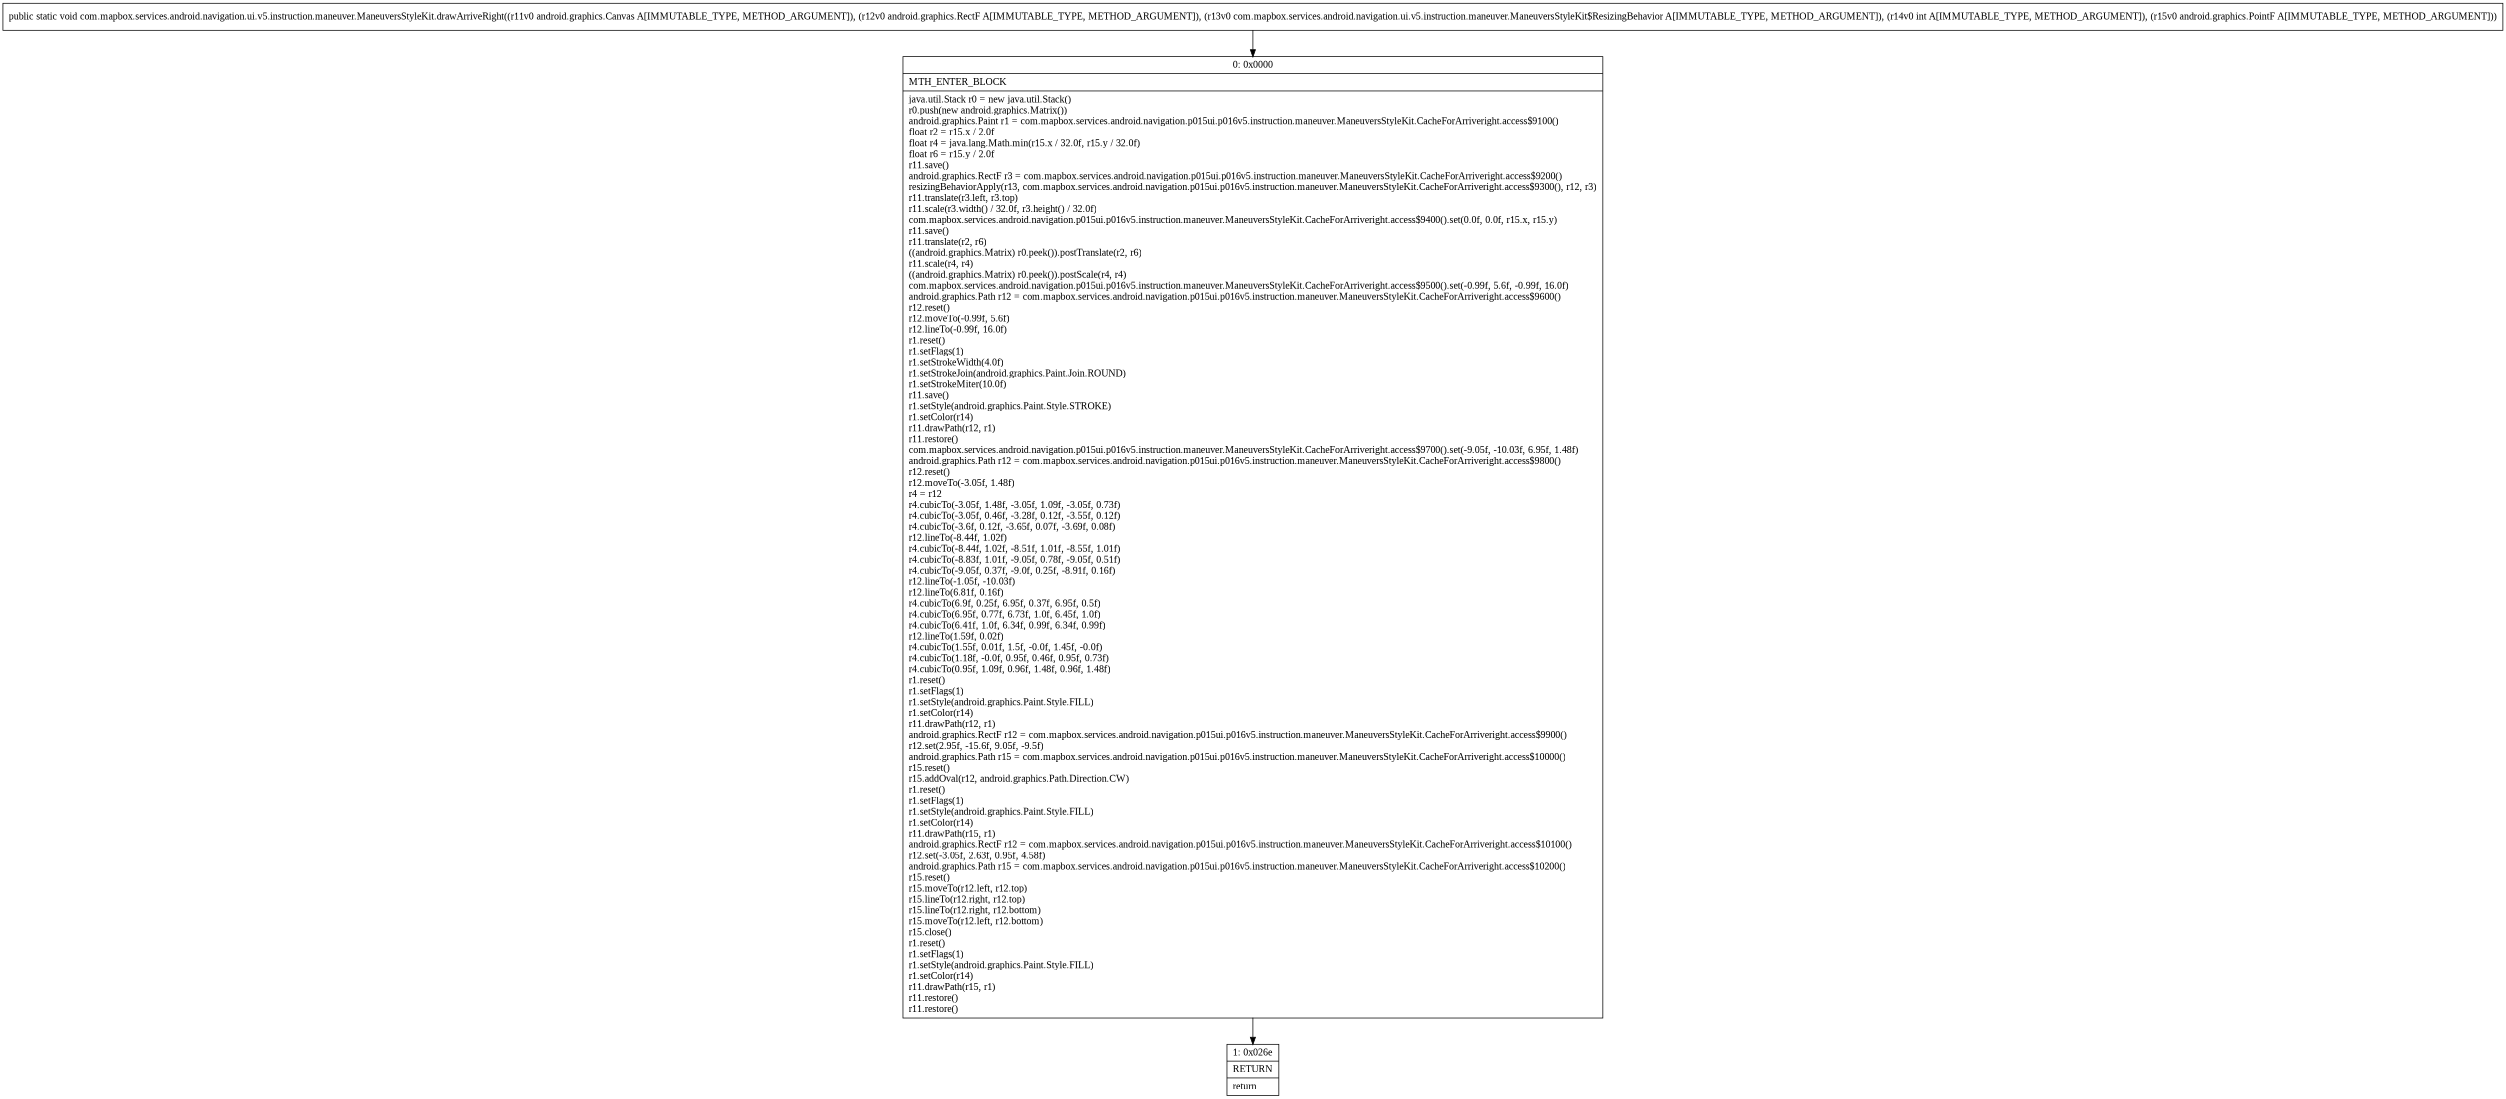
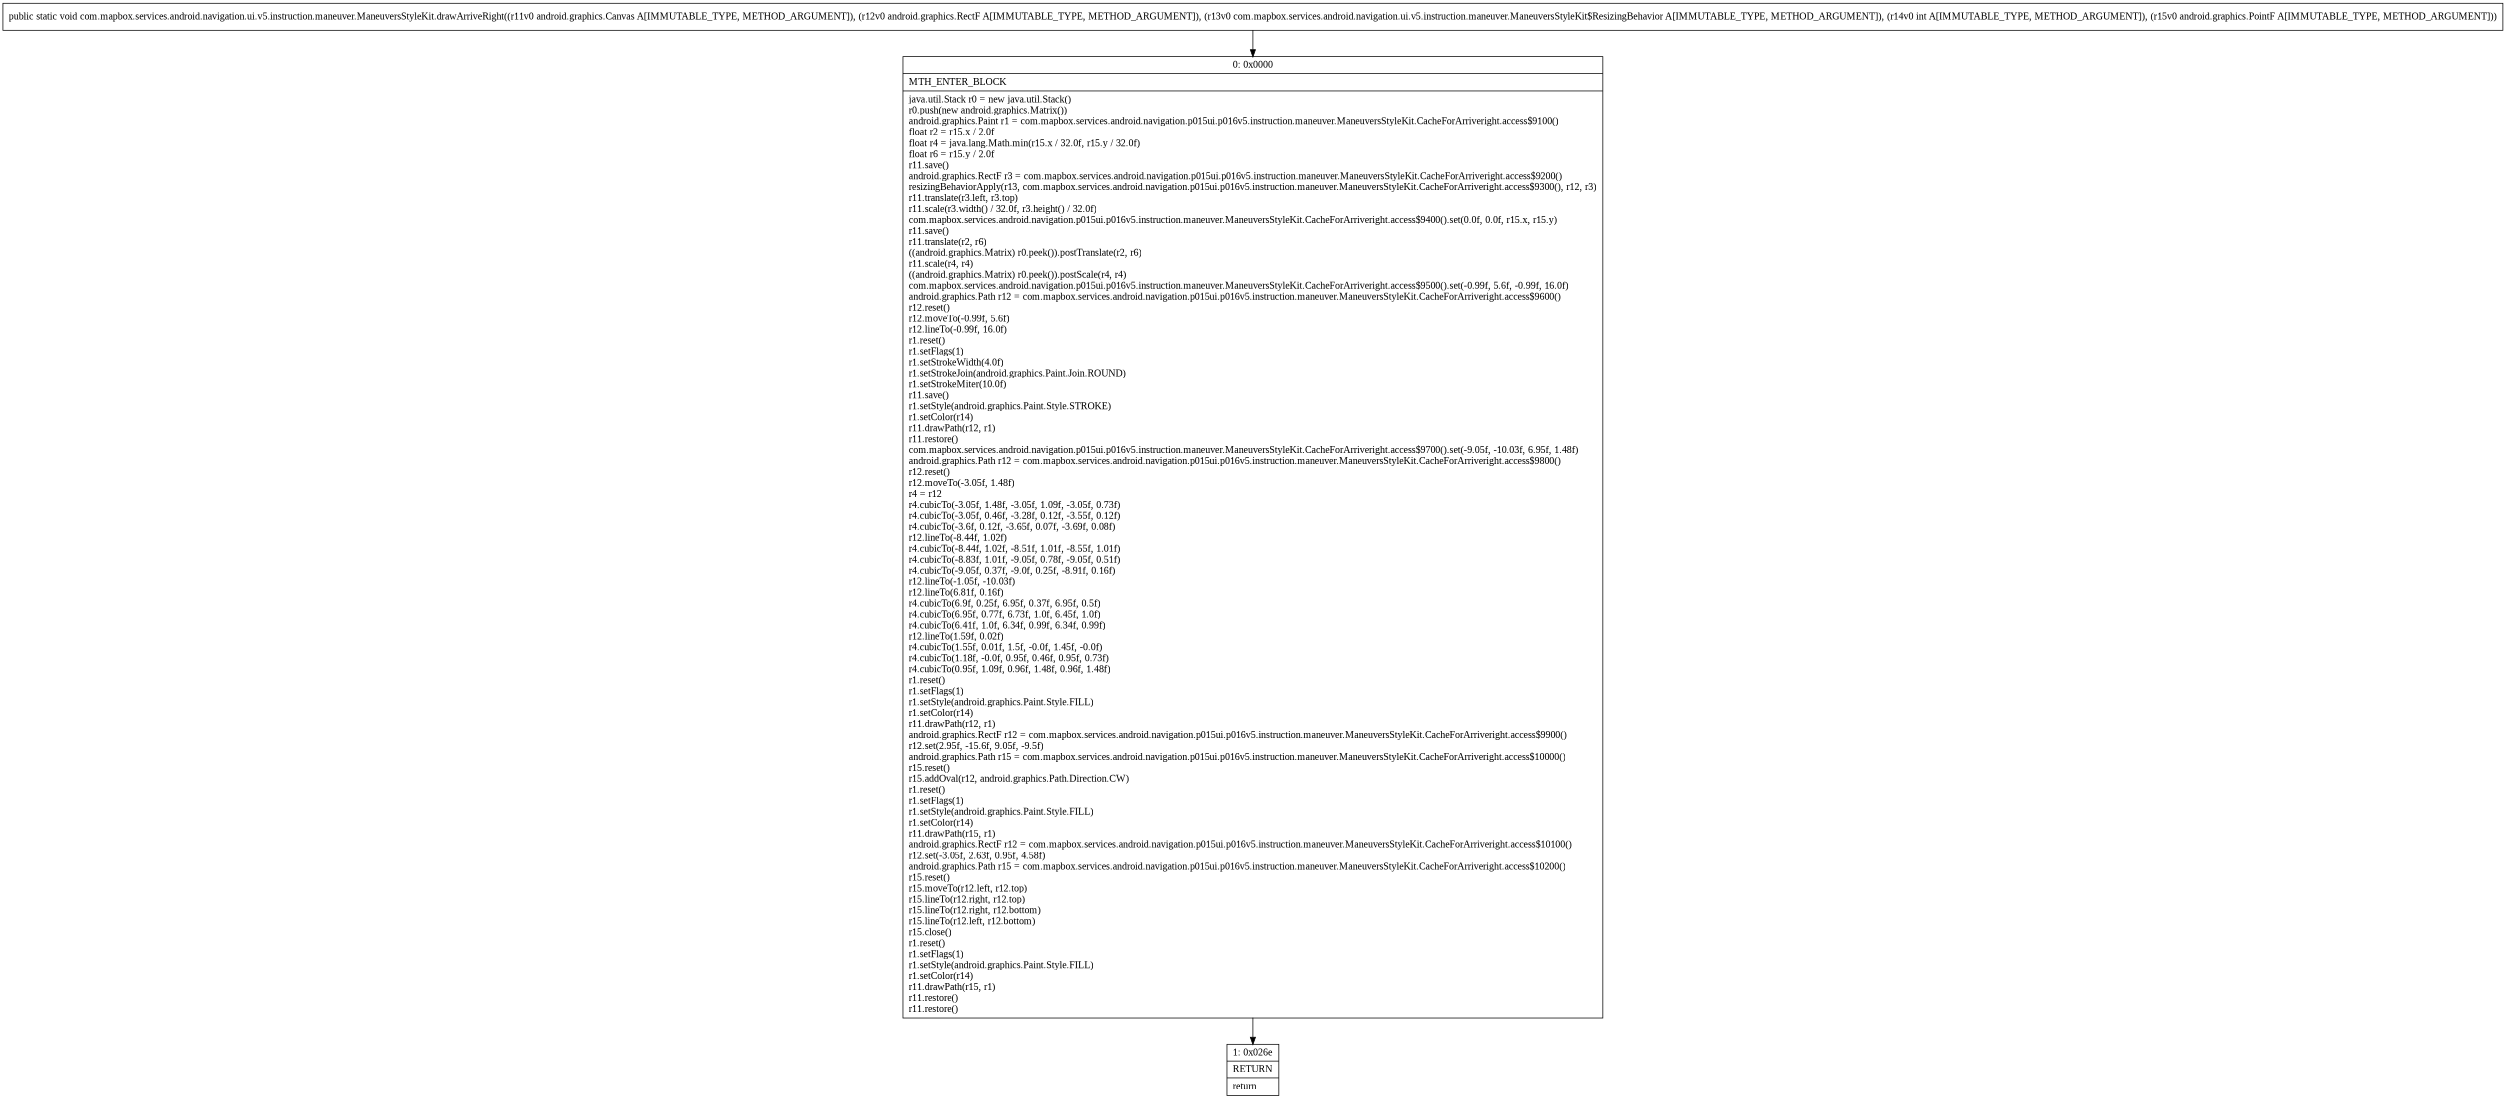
(976, 921) -> (972, 921)
